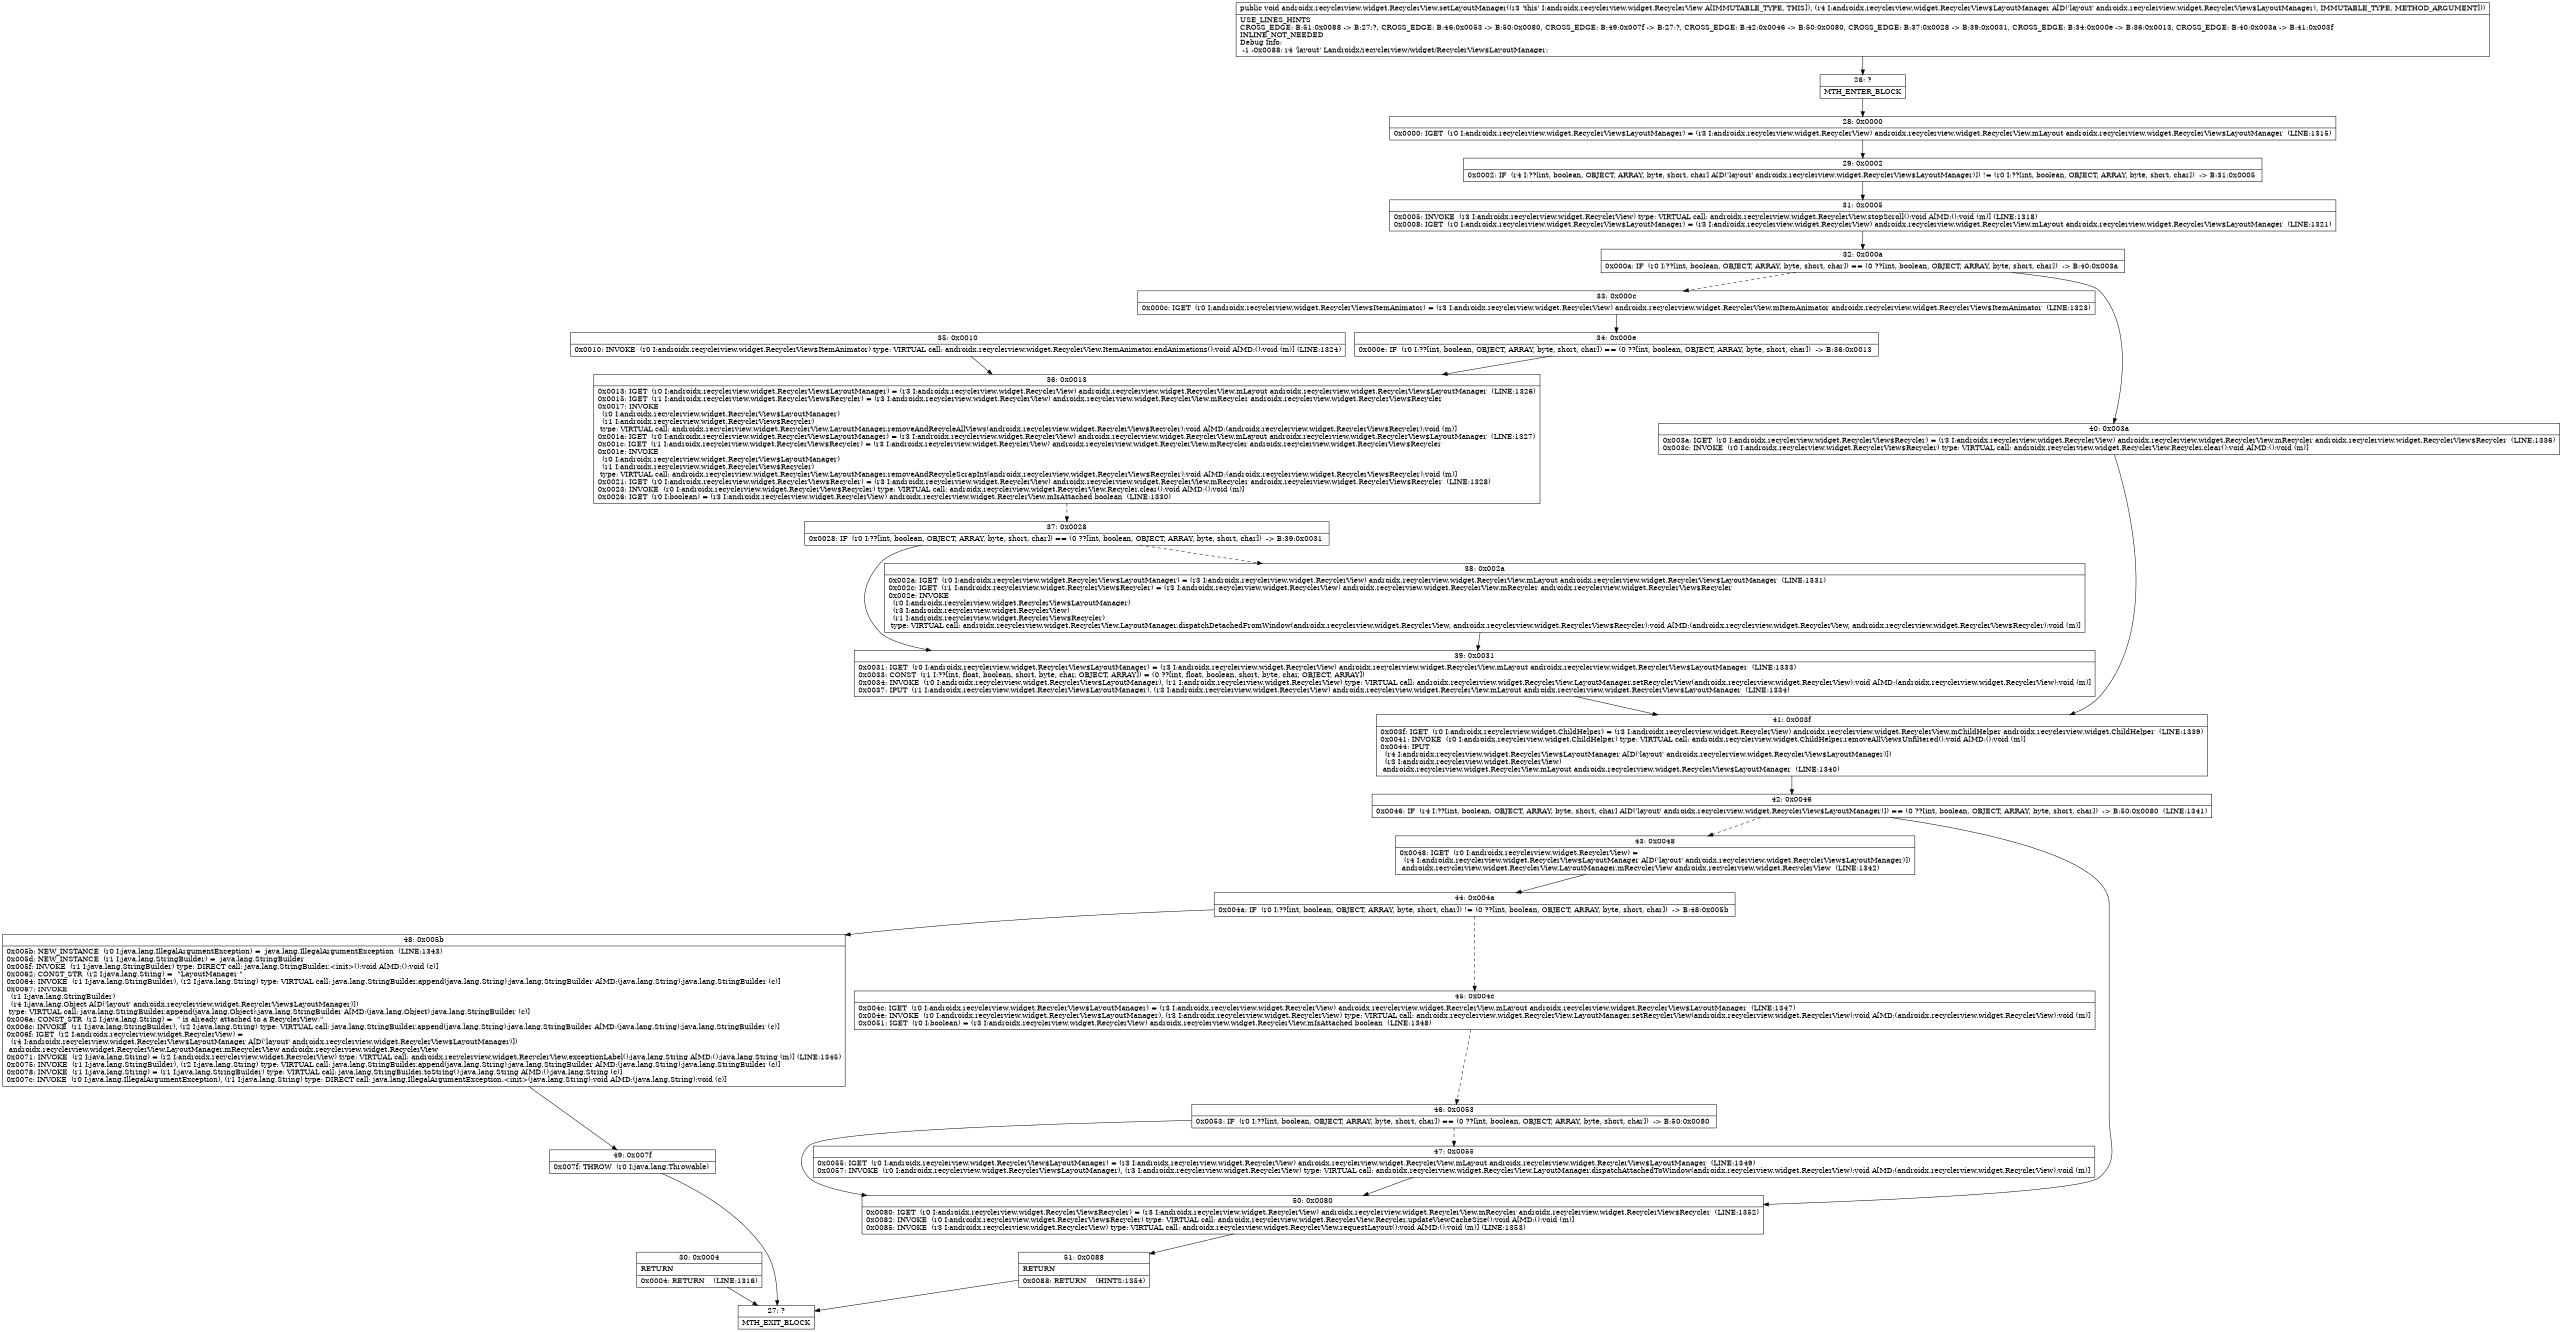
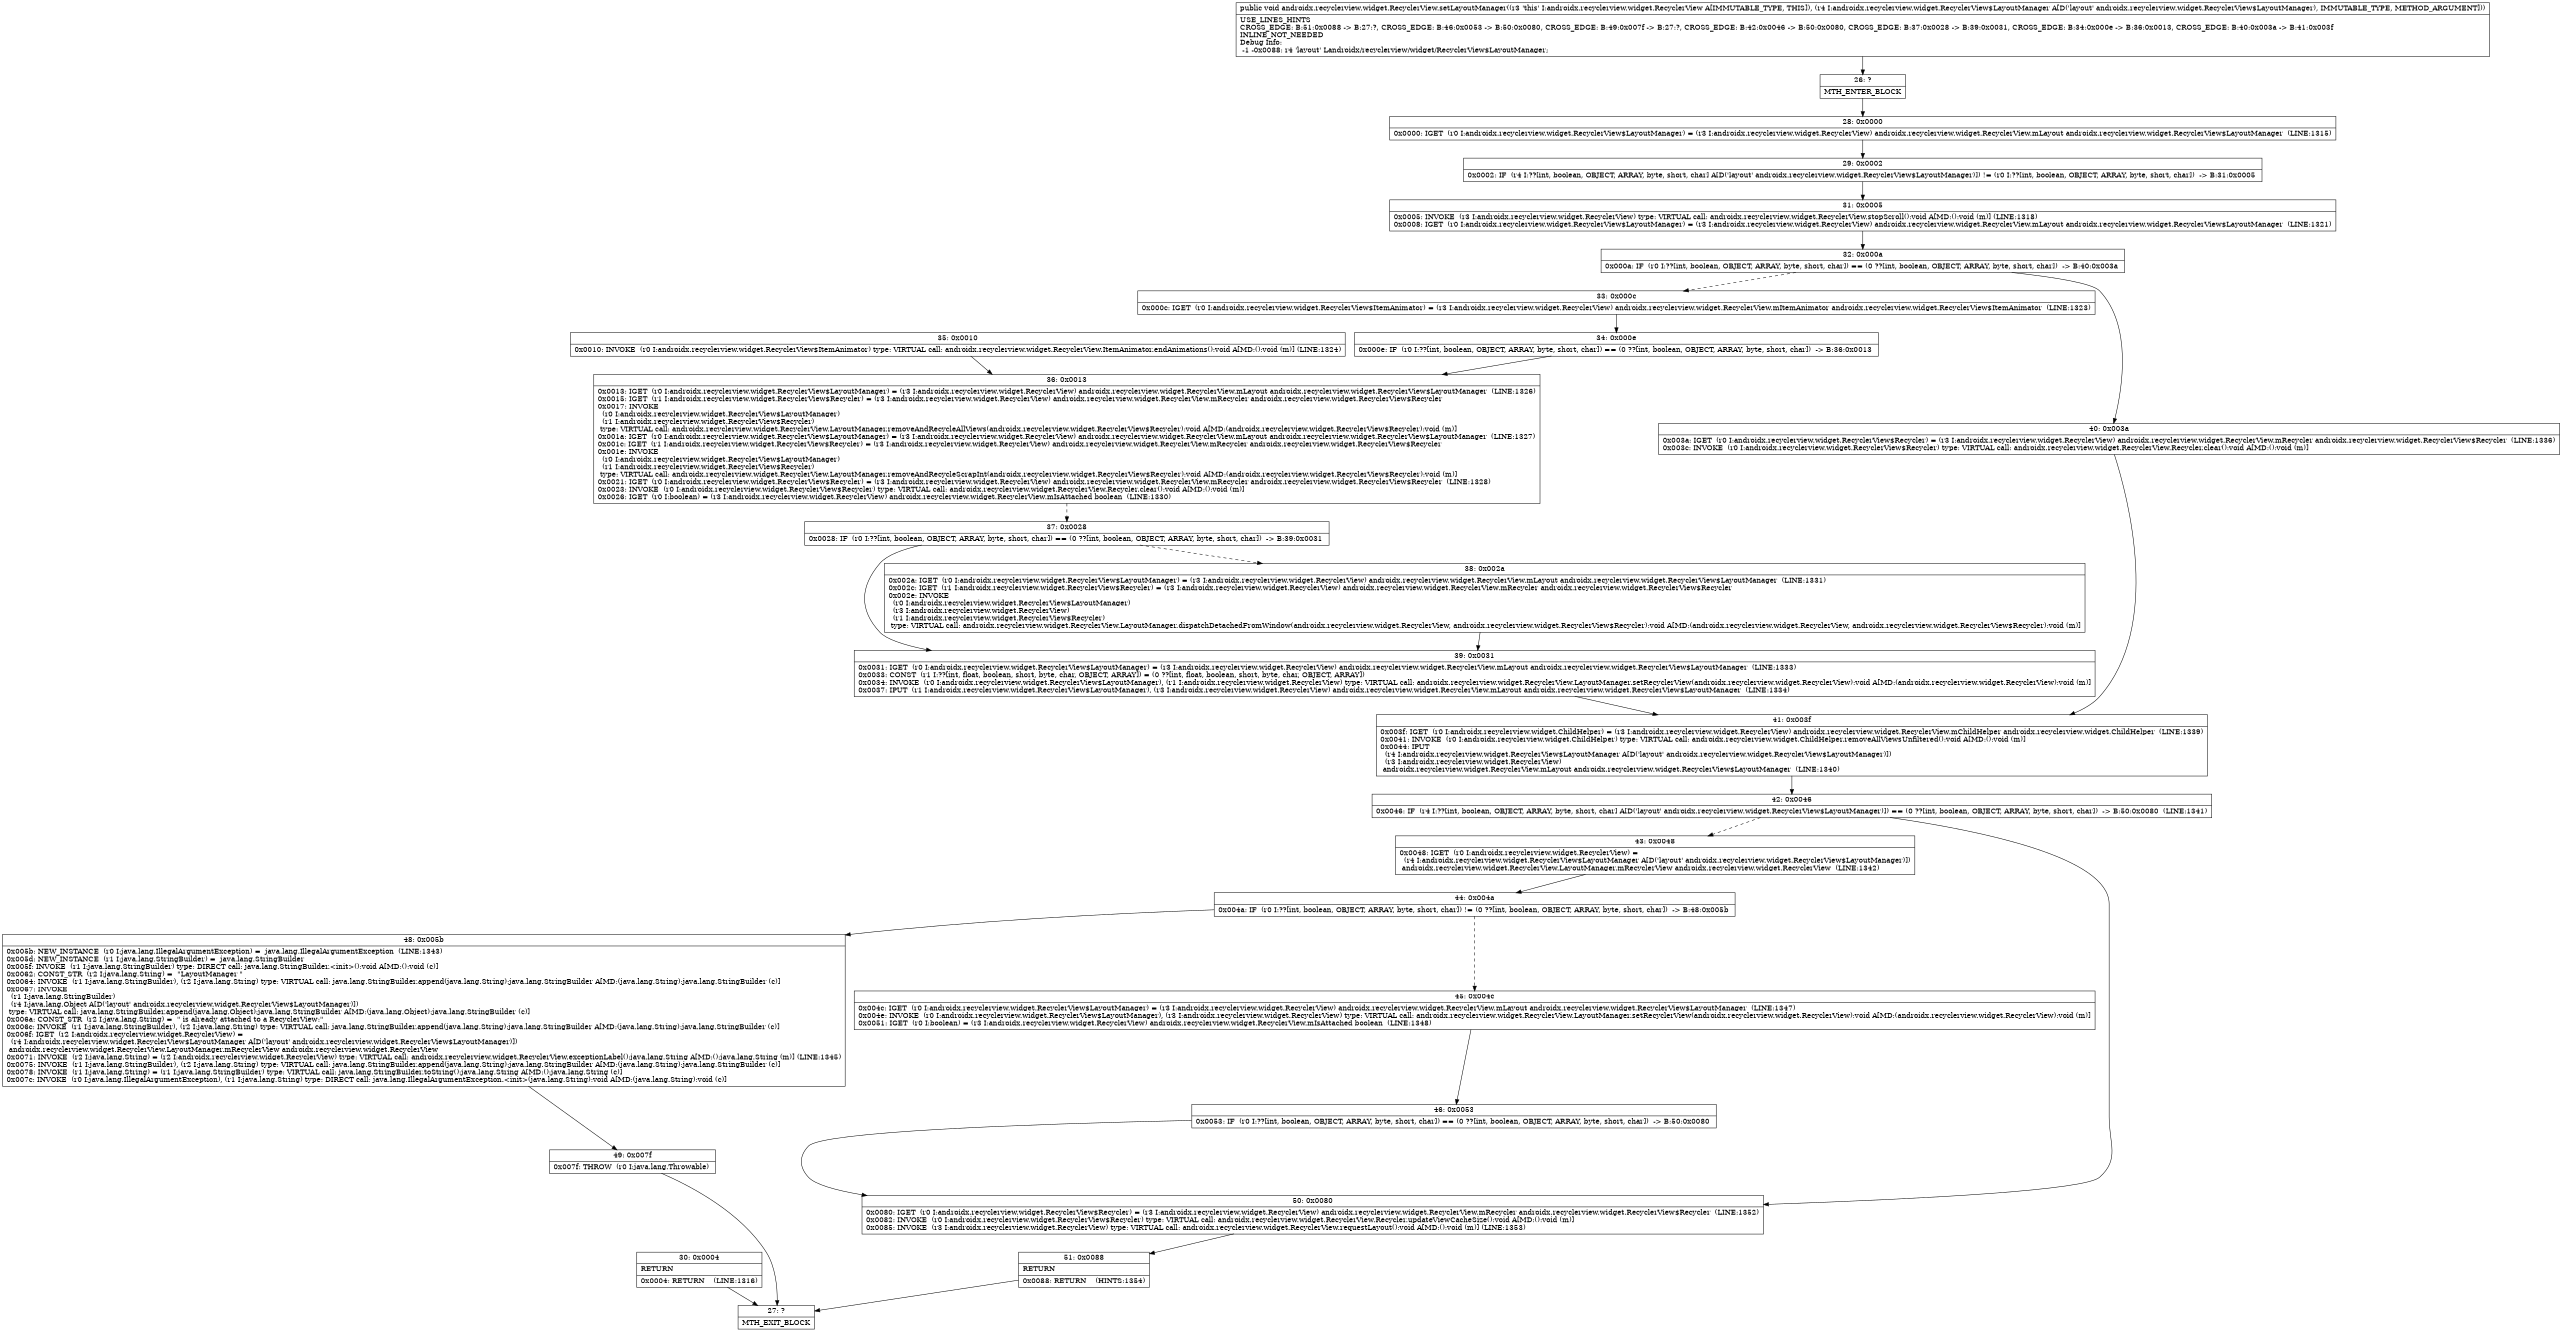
(1464, 1065) -> (1464, 1065)
(1454, 1162) -> none
